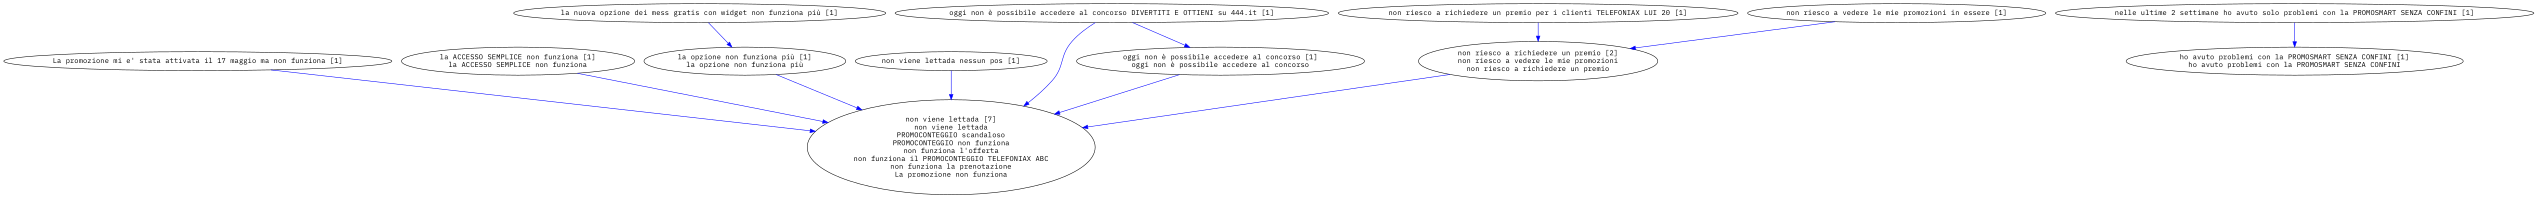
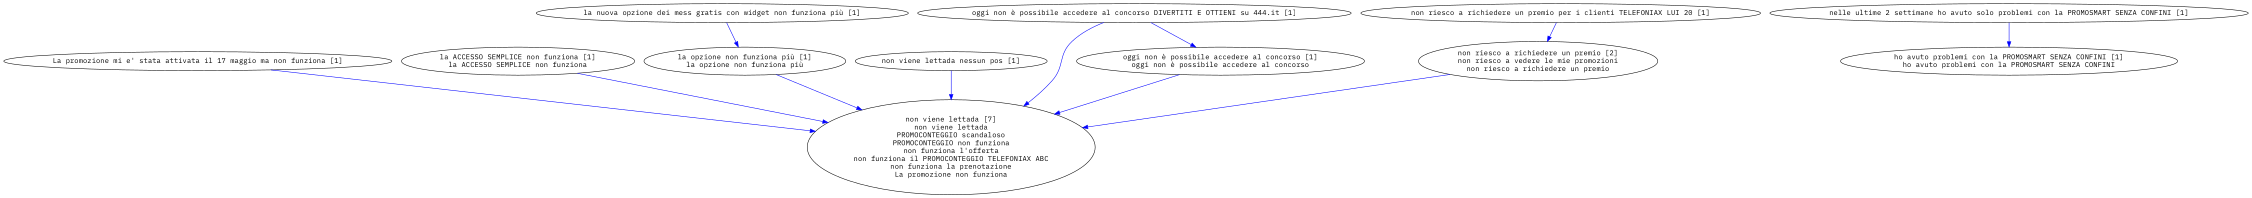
(1897, 13) -> none
